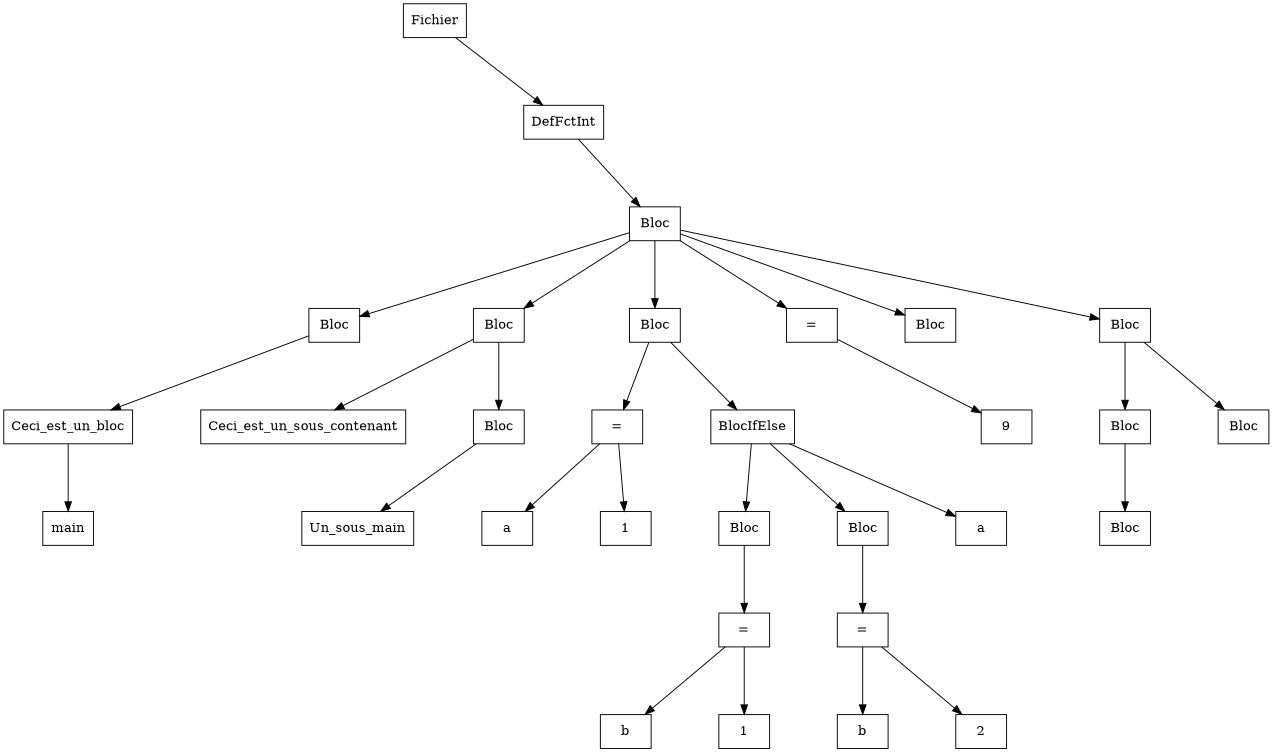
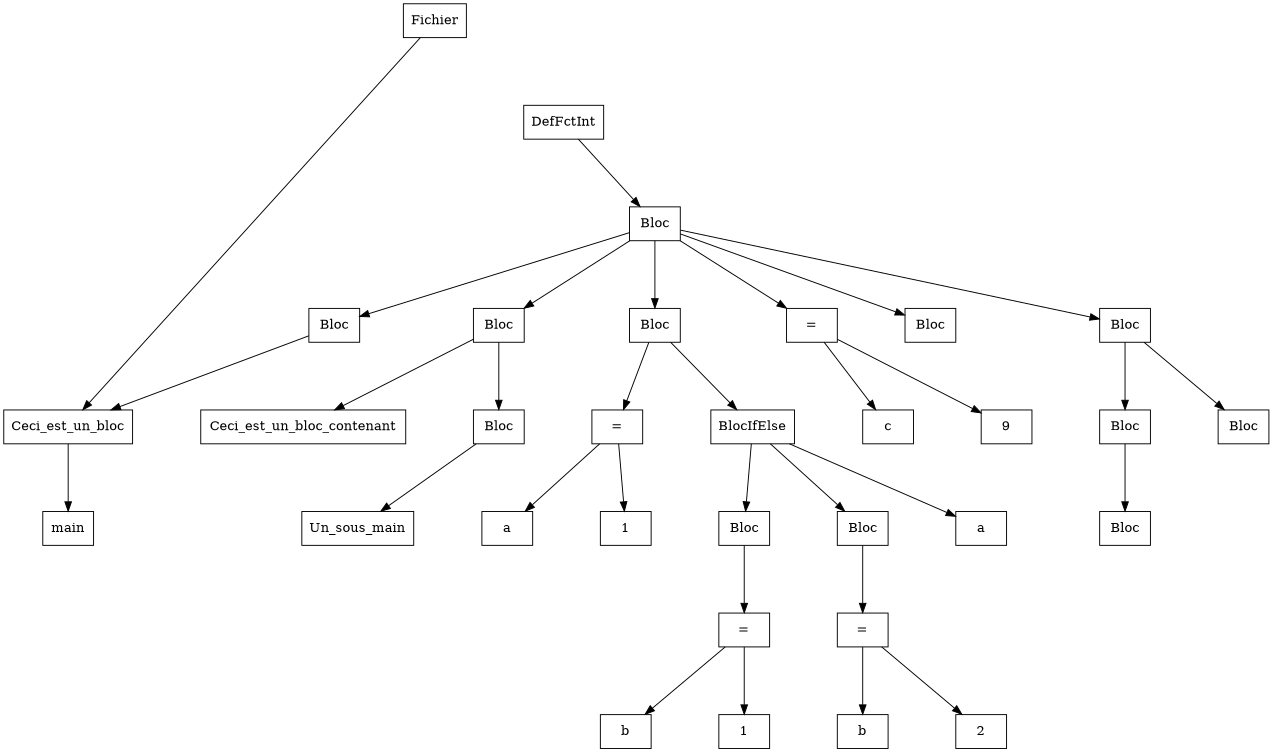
(495, 68) -> (255, 220)
(303, 427) -> (303, 427)
none -> (888, 427)
